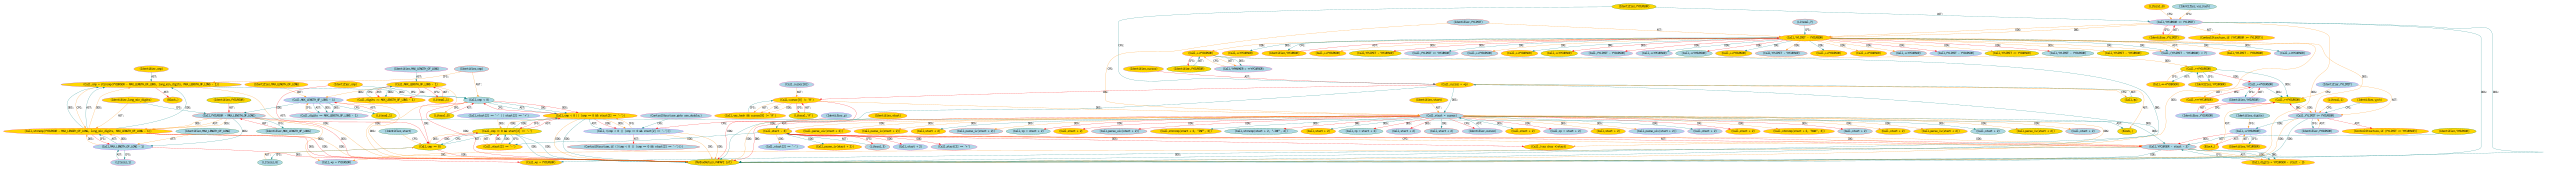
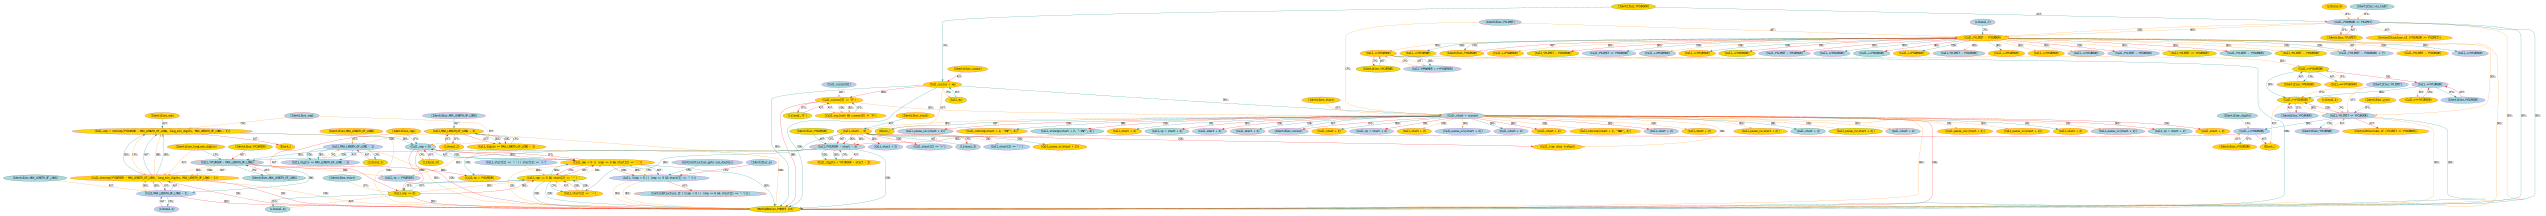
(1212, 120) -> (507, 151)
